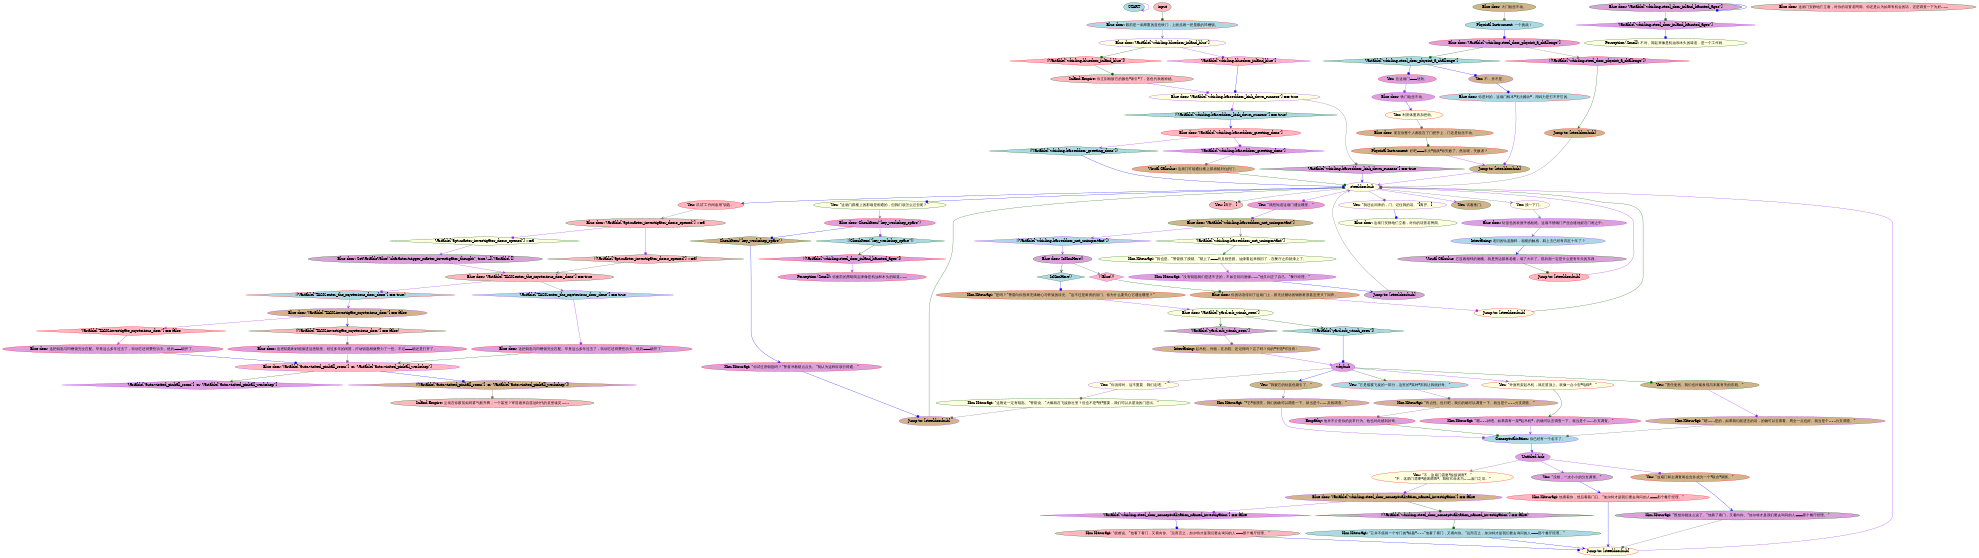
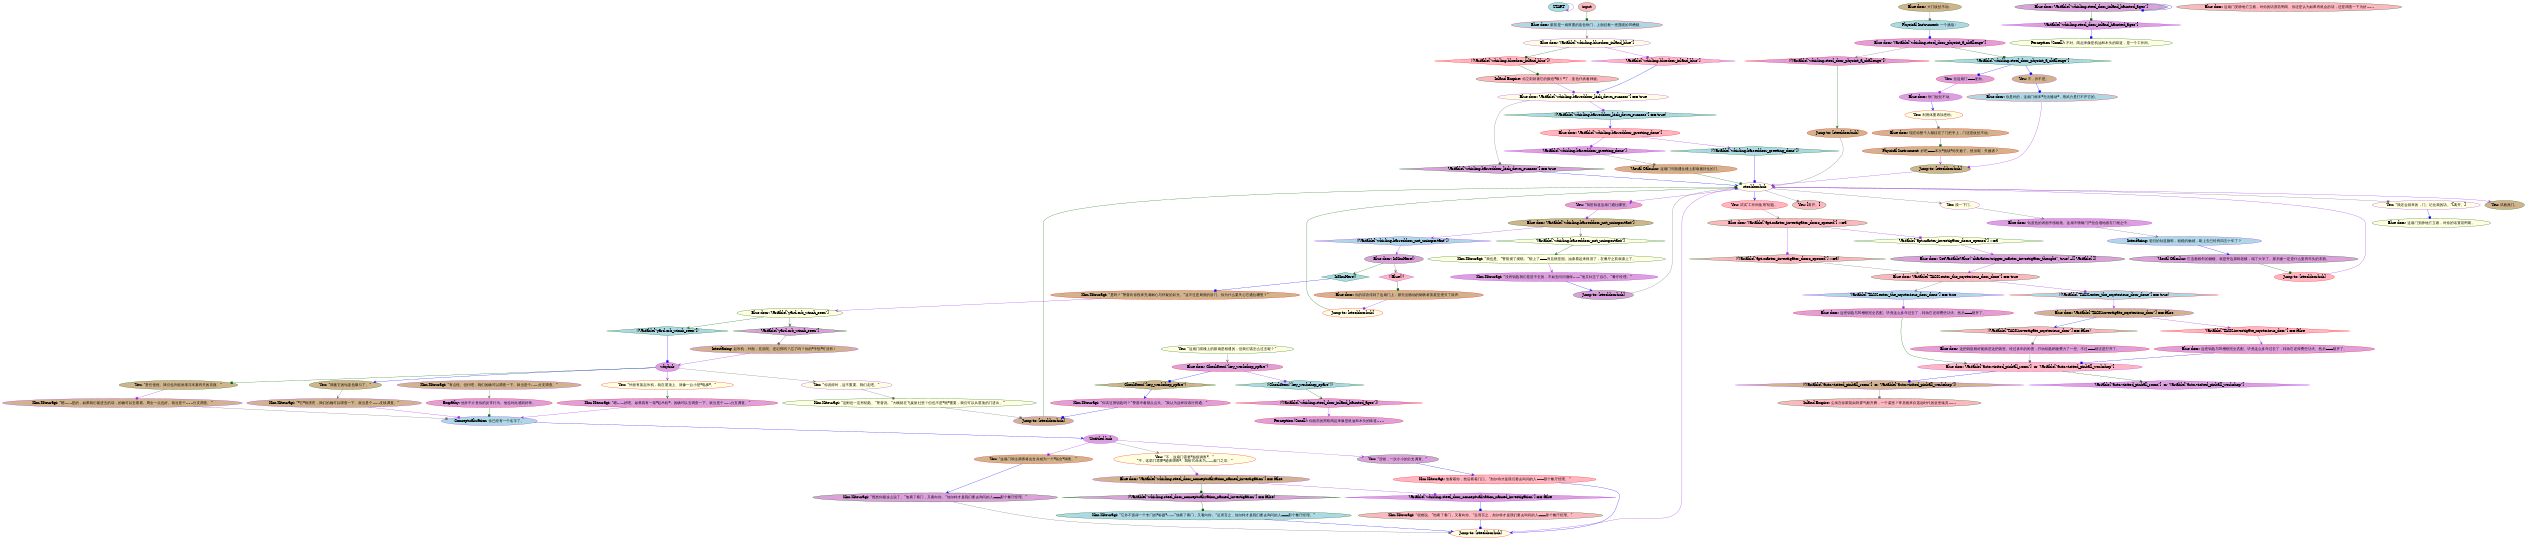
(1136, 193) -> none
(1400, 385) -> none
(1410, 412) -> (489, 393)
